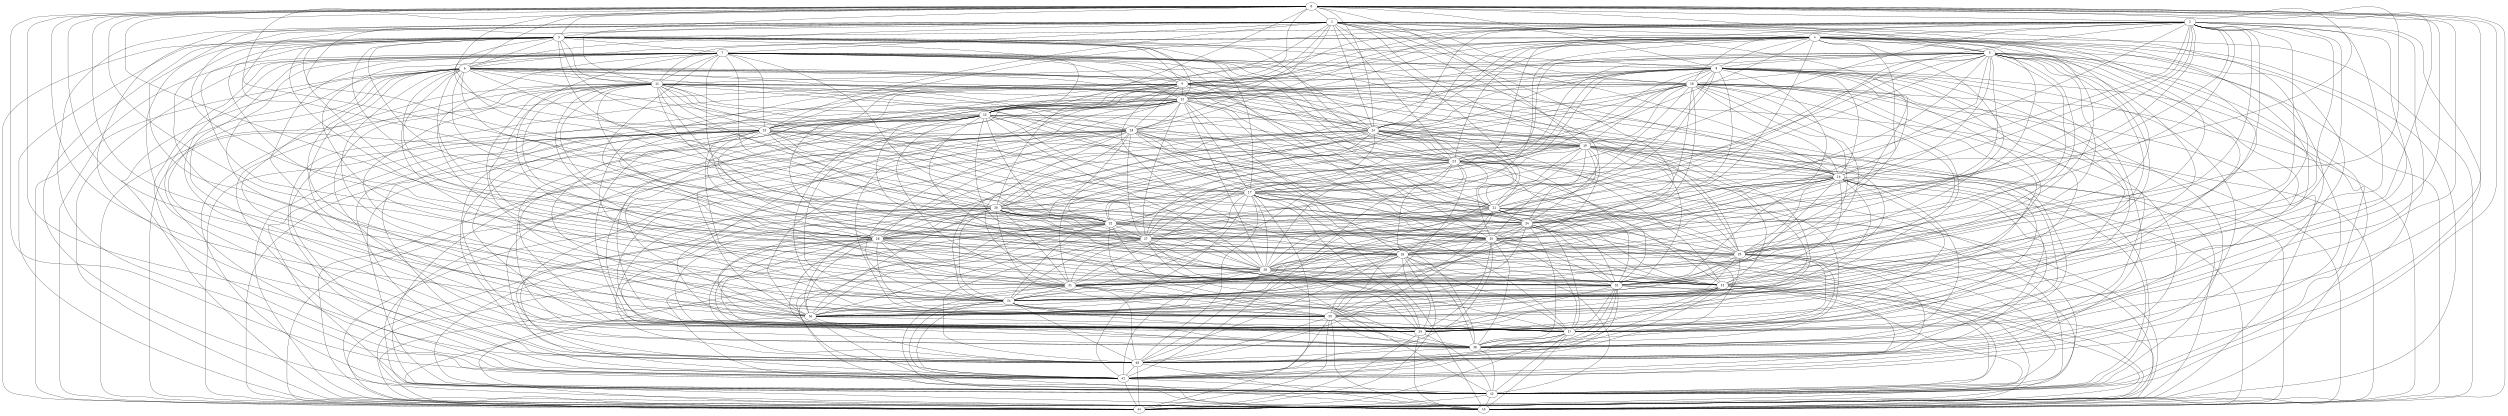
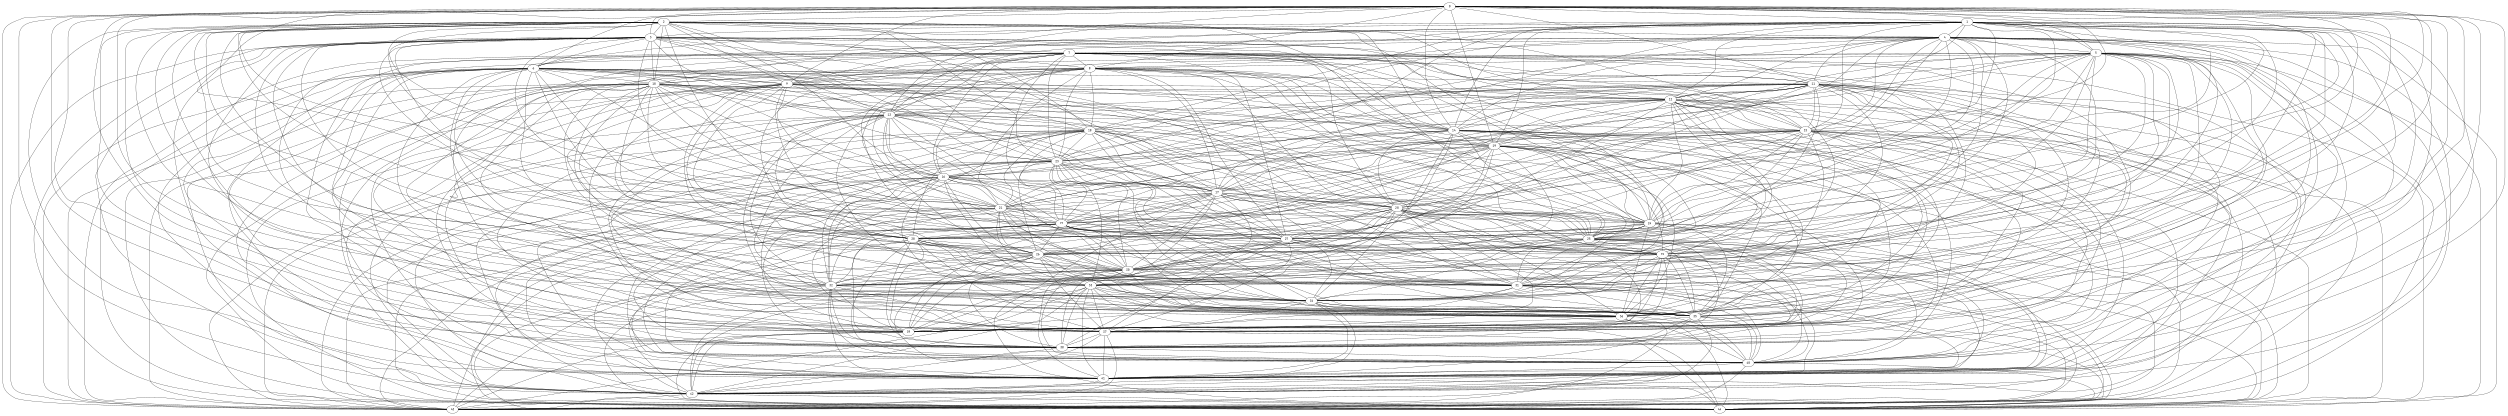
(1155, 164) -> (1696, 235)
